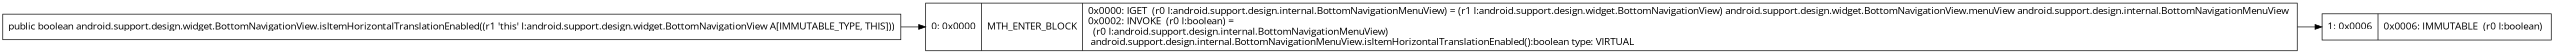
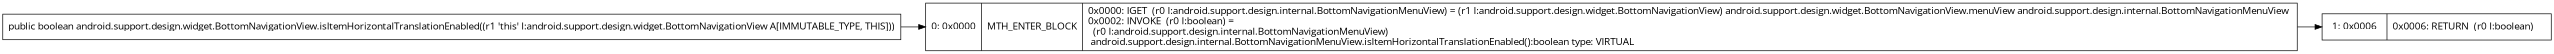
(2465, 27) -> (2464, 27)
